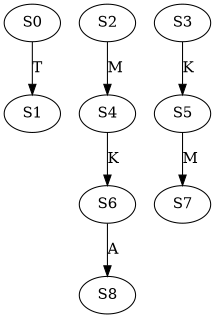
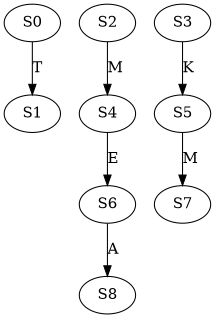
(113, 159) -> (113, 159)
